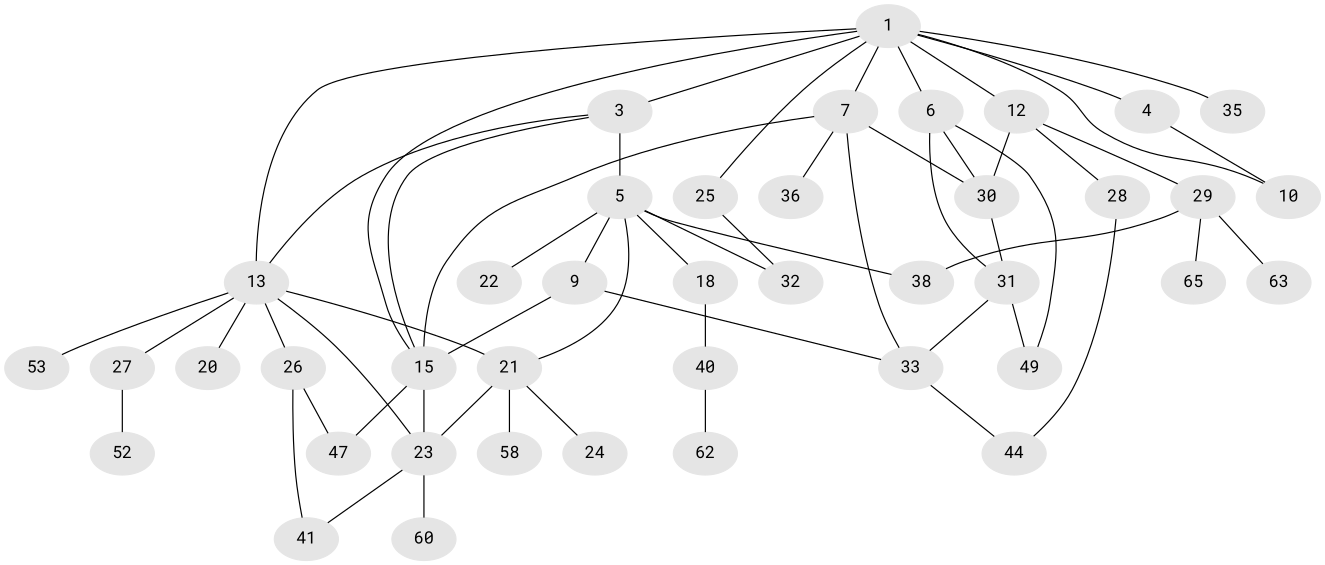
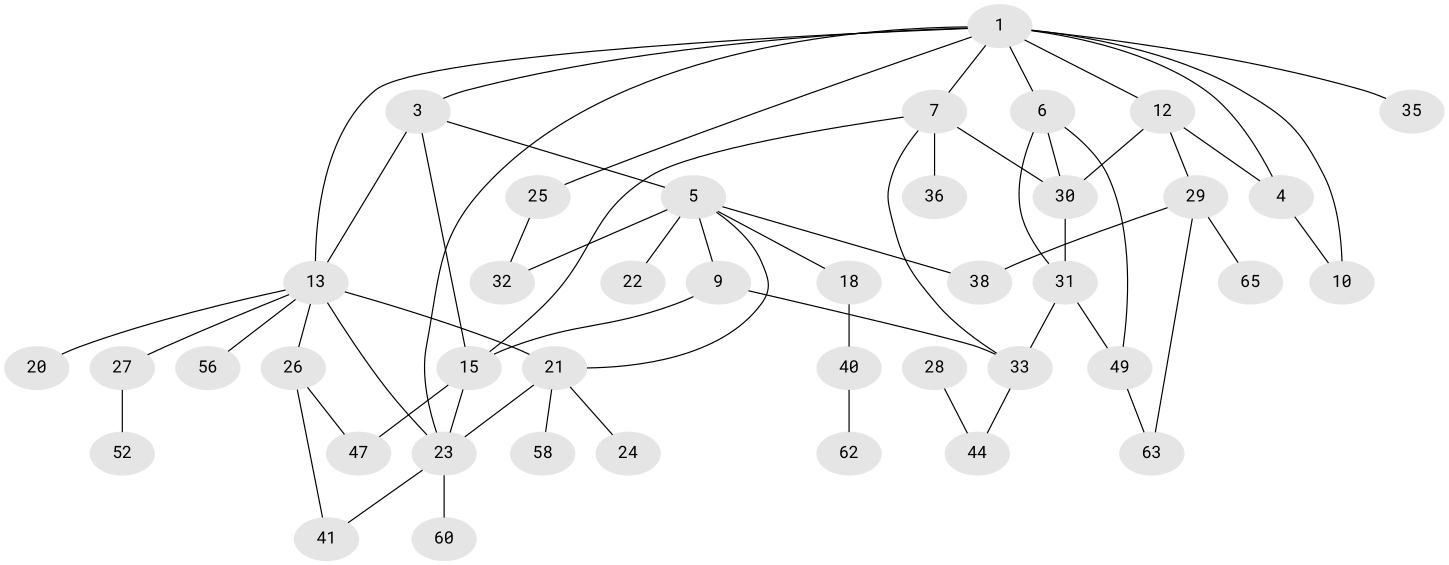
(522, 101) -> (589, 110)
(1067, 154) -> (1222, 154)
(37, 368) -> (208, 368)
none -> (1136, 411)
